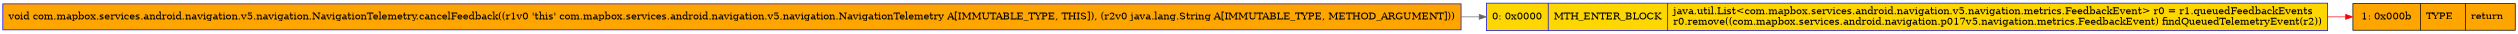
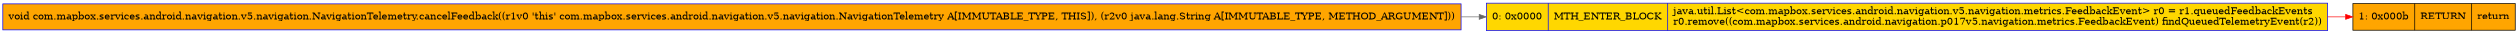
(2440, 17) -> (2443, 17)
